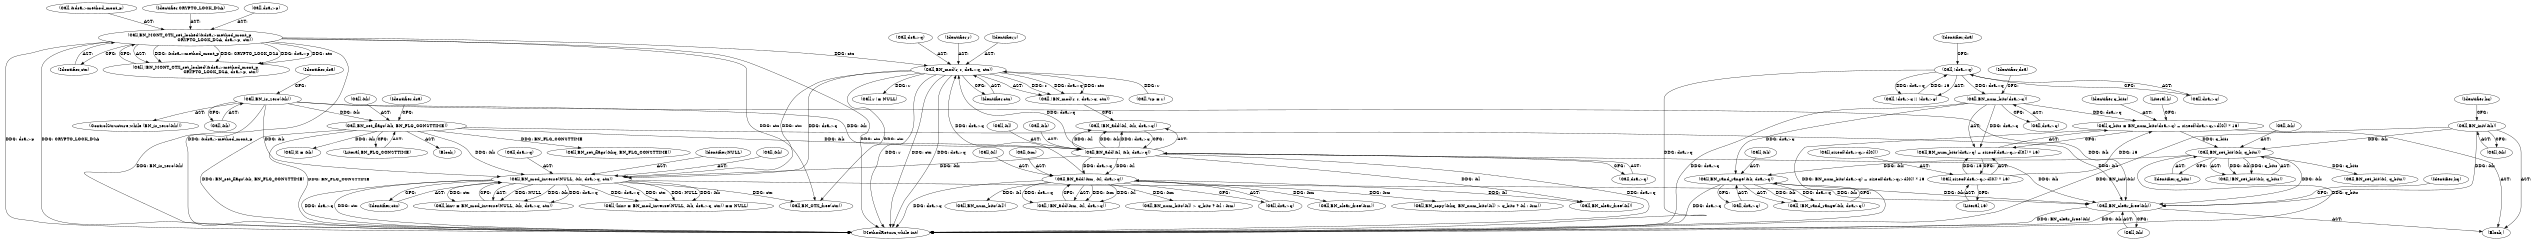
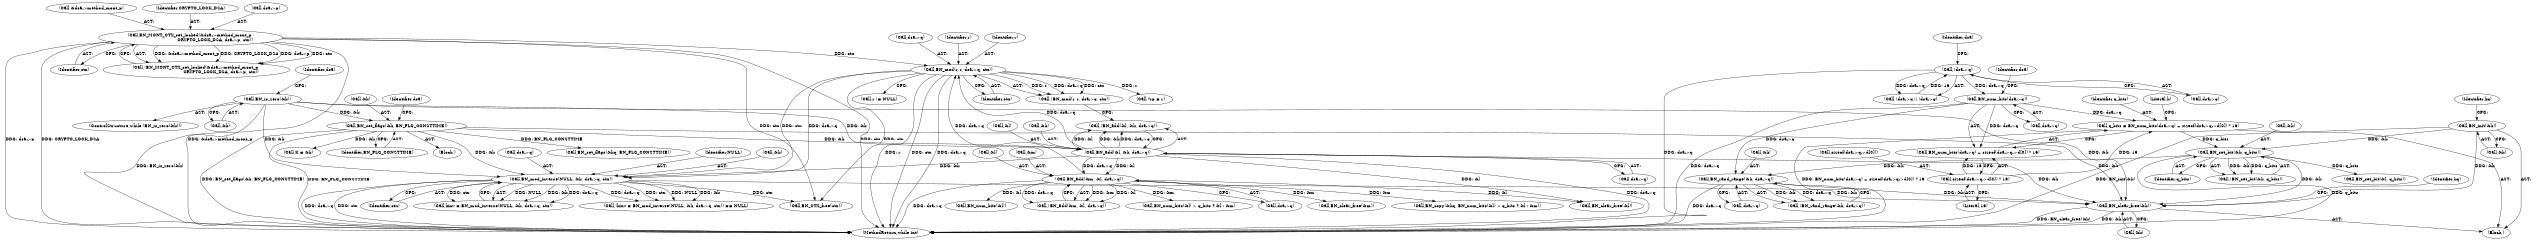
(1080, 76) -> (1078, 79)
(903, 86) -> (903, 86)
(377, 153) -> (377, 153)
